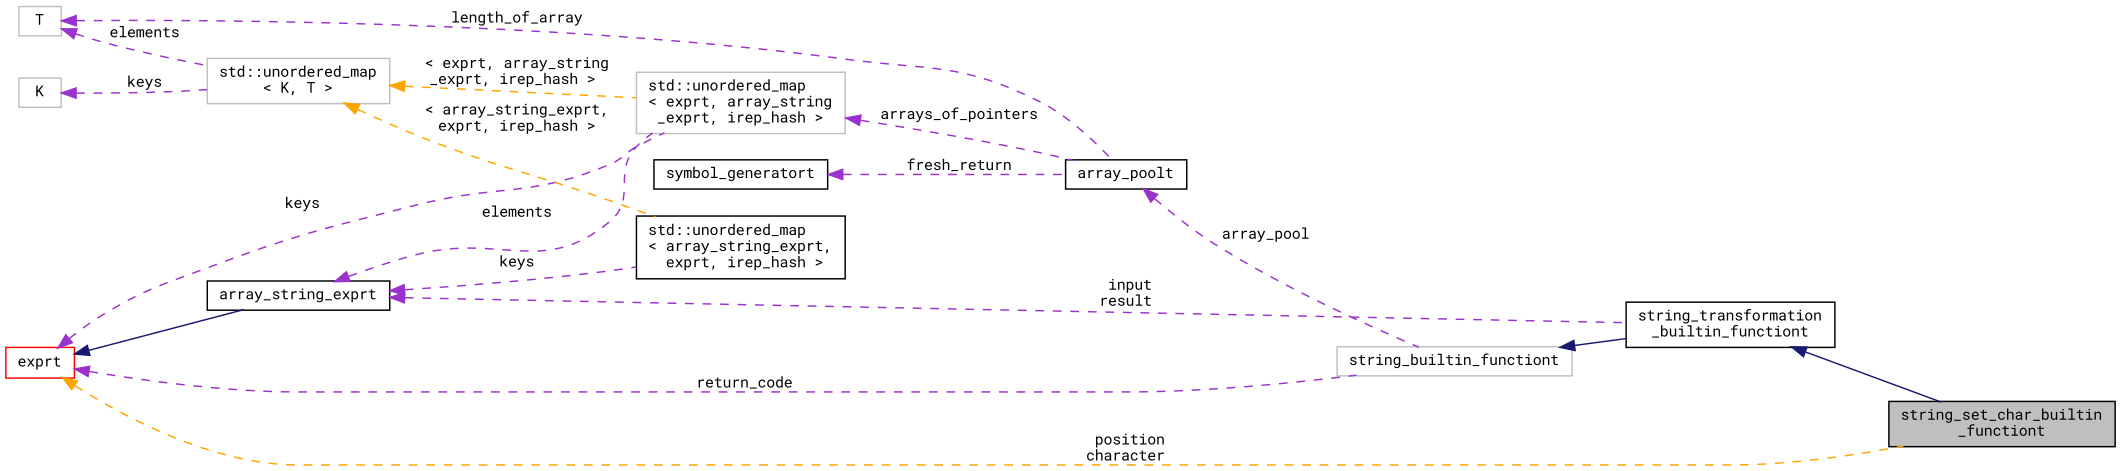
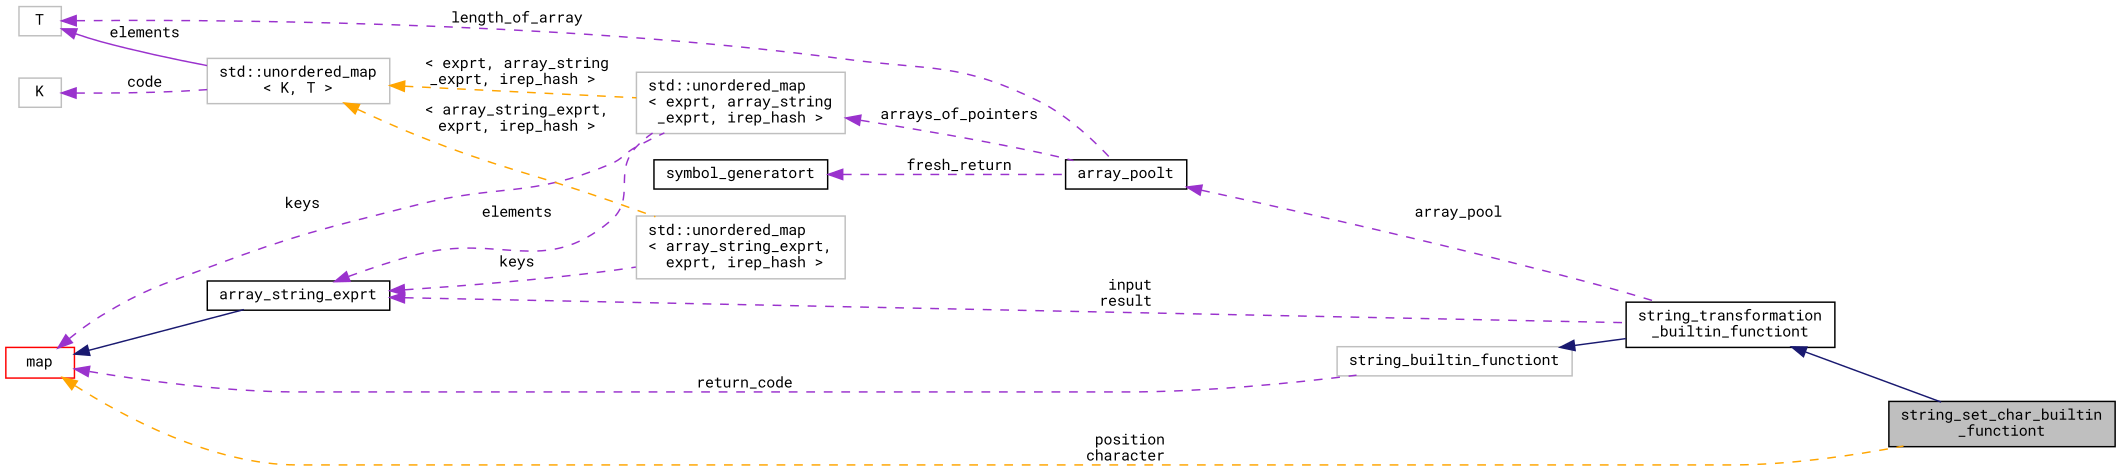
(141, 52) -> (141, 52)
(141, 83) -> (141, 83)
(741, 247) -> (741, 247)
(1281, 282) -> (1432, 243)
(40, 363) -> (40, 363)
